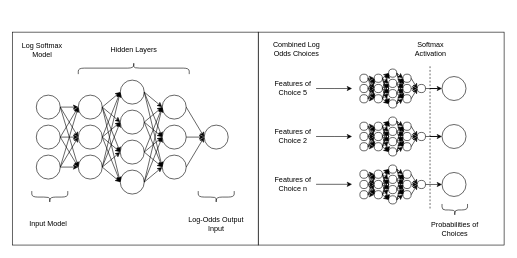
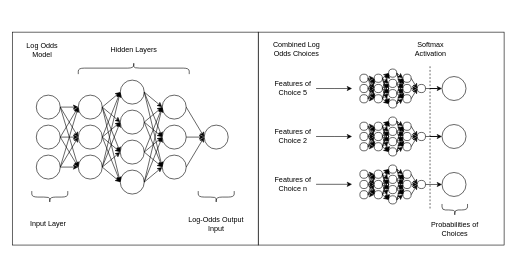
(42, 50) -> (42, 50)
(48, 224) -> (48, 224)
